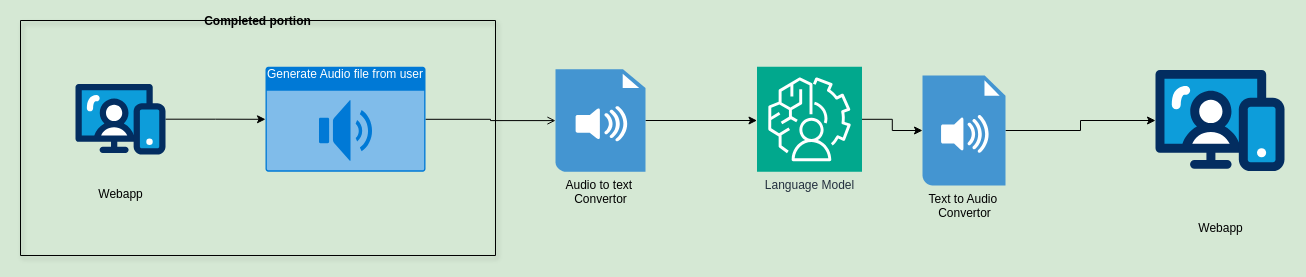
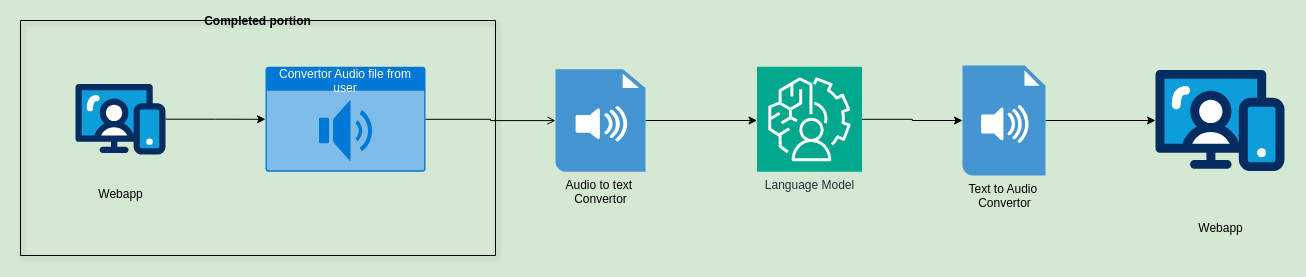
(346, 82) -> (346, 82)
(964, 131) -> (1004, 121)
